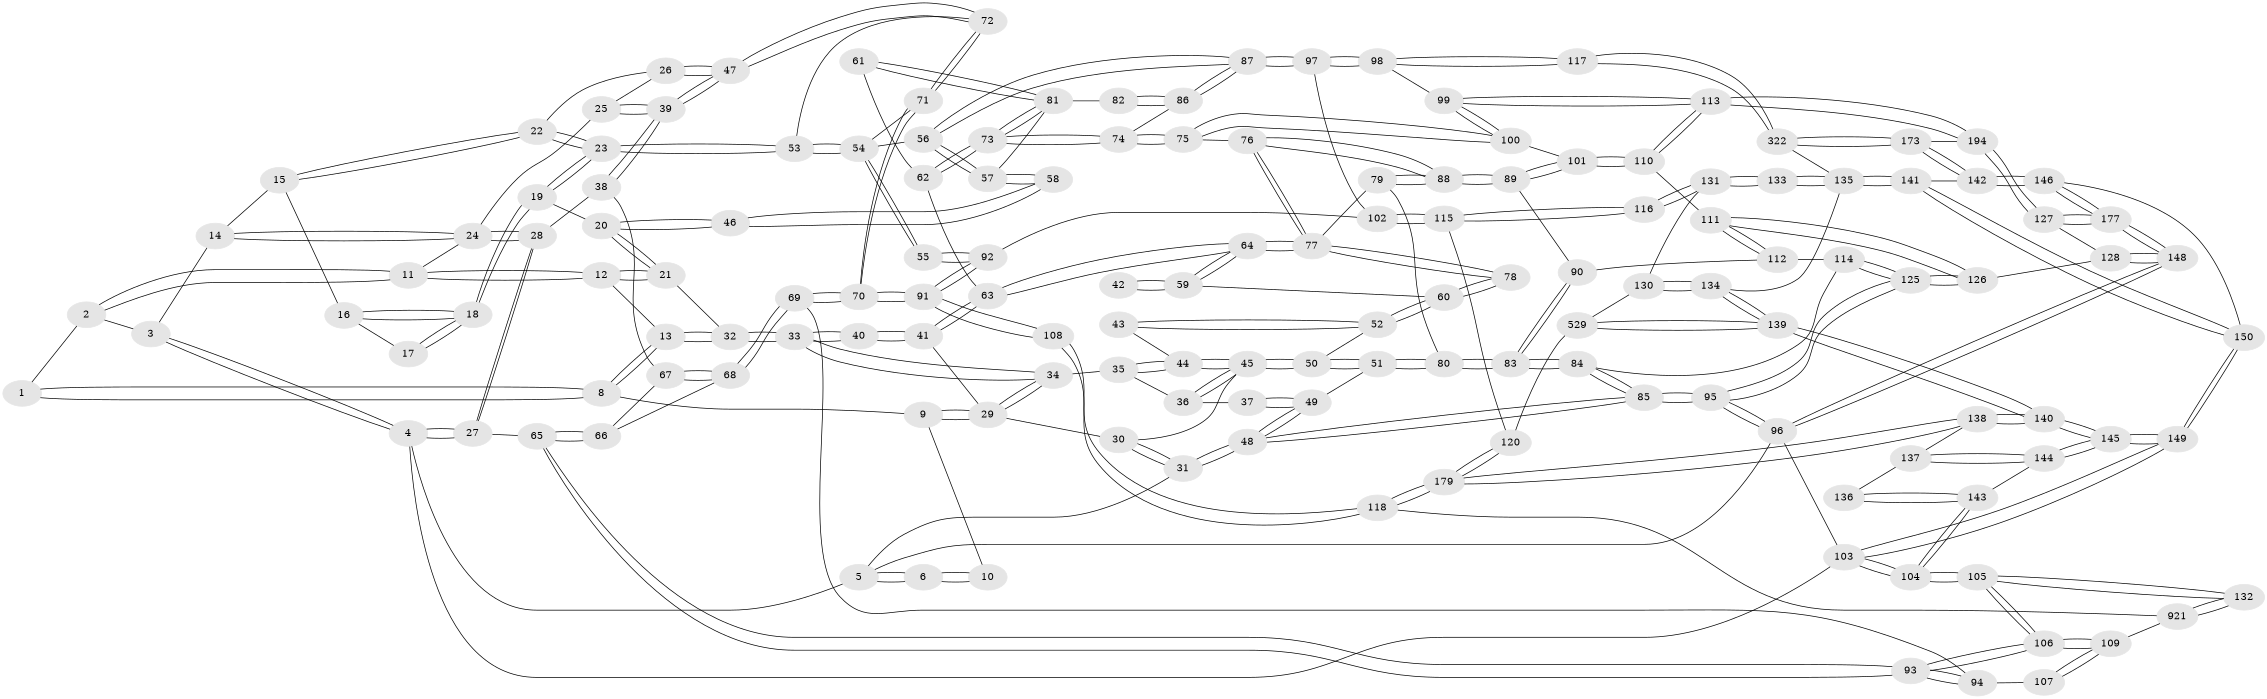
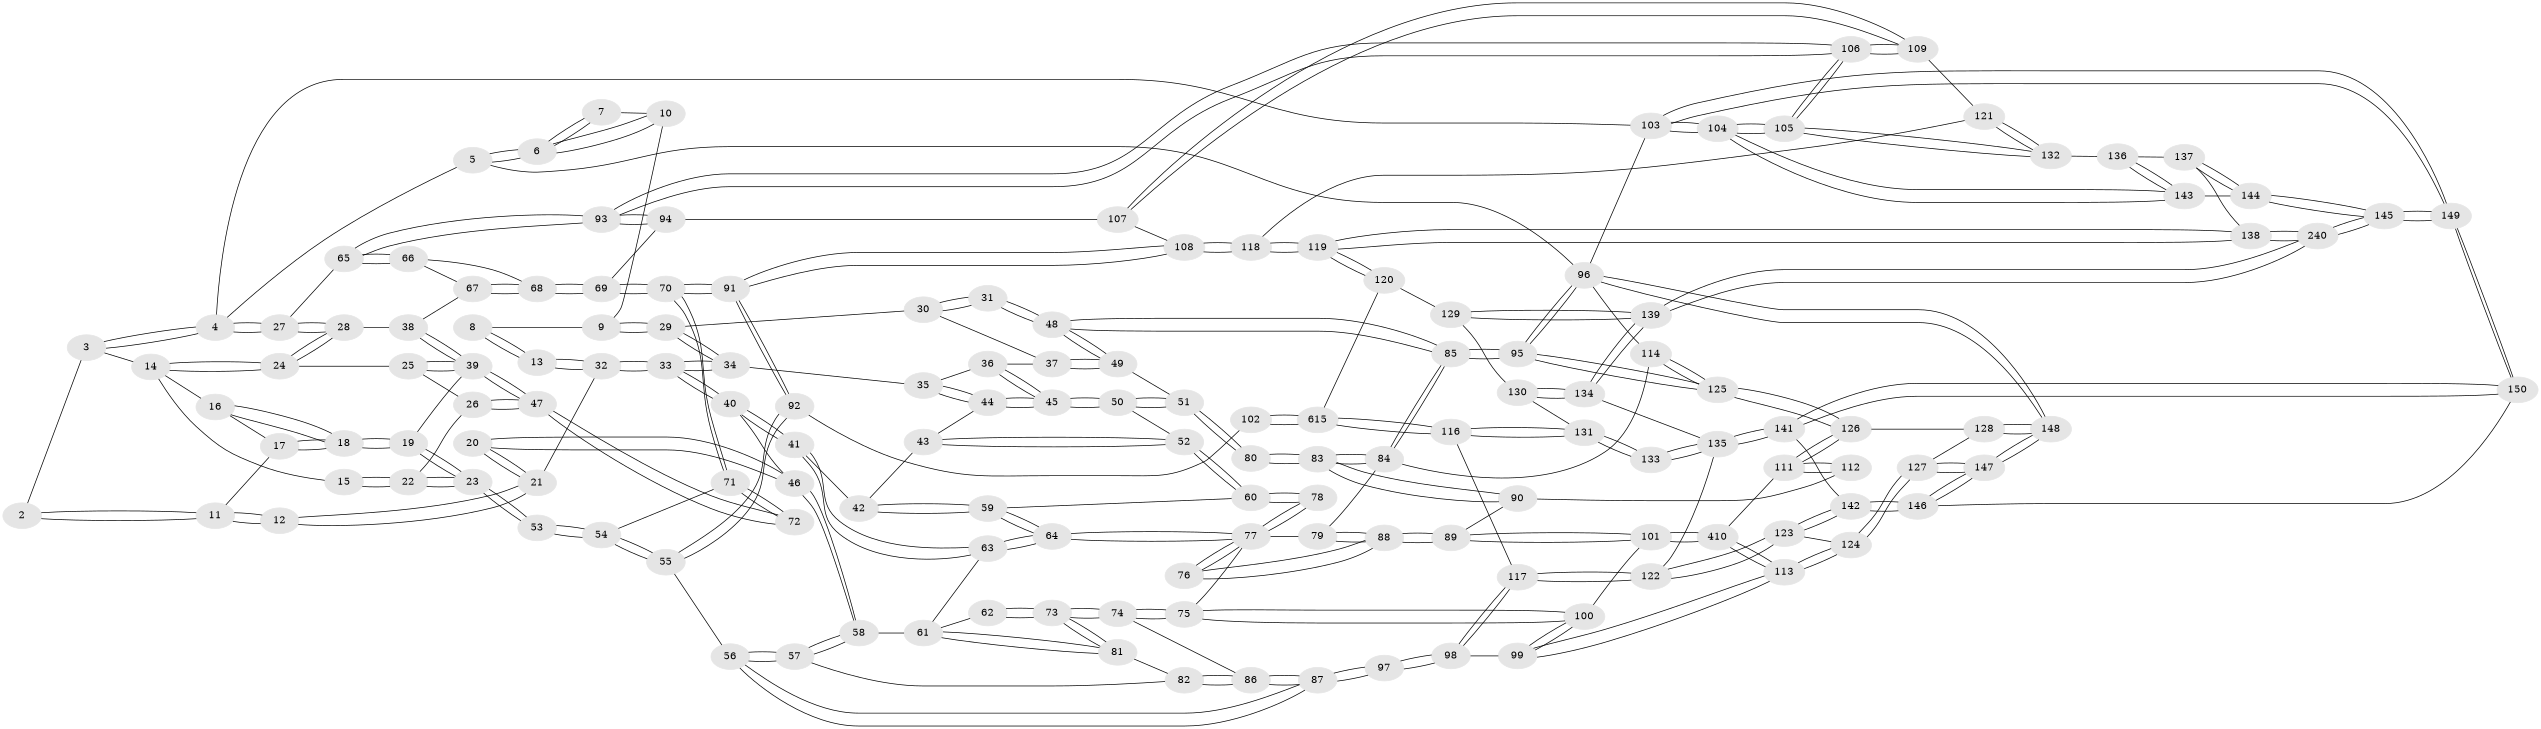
(852, 35) -> none
none -> (602, 112)
(1216, 140) -> (1222, 574)
(1777, 142) -> (1651, 577)
(1911, 142) -> (1784, 534)
(1977, 142) -> (1851, 545)
(885, 145) -> (698, 609)
(1333, 148) -> none
(1016, 149) -> (987, 686)
none -> (2084, 156)
(1644, 162) -> (1718, 537)
(565, 210) -> (439, 404)
(1444, 219) -> (1318, 420)
(2111, 220) -> (1984, 468)
none -> (1151, 234)
(948, 240) -> (956, 591)
(312, 248) -> (183, 387)
(441, 256) -> (247, 481)
(1807, 260) -> (1621, 323)
(1416, 274) -> (1353, 499)
(629, 301) -> none
(1577, 325) -> (1451, 315)
(954, 374) -> (827, 477)
(22, 393) -> none
(2044, 419) -> (2318, 236)
(1199, 424) -> (988, 337)
none -> (760, 443)
none -> (891, 475)
(1444, 482) -> (1318, 247)
none -> (1486, 508)
(1015, 517) -> none
(2177, 617) -> (1984, 117)
none -> (891, 633)
